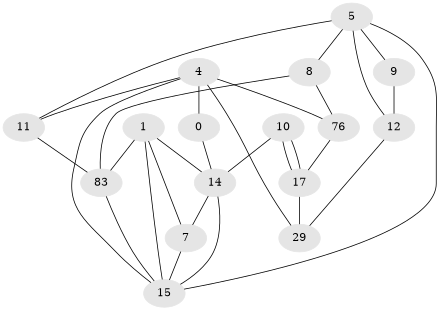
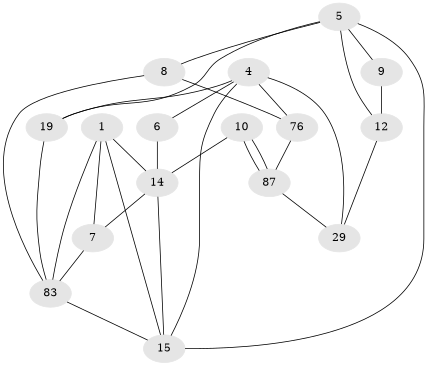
(24, 127) -> (47, 127)
(199, 127) -> (157, 127)
(300, 183) -> (269, 183)
(175, 266) -> (72, 266)
